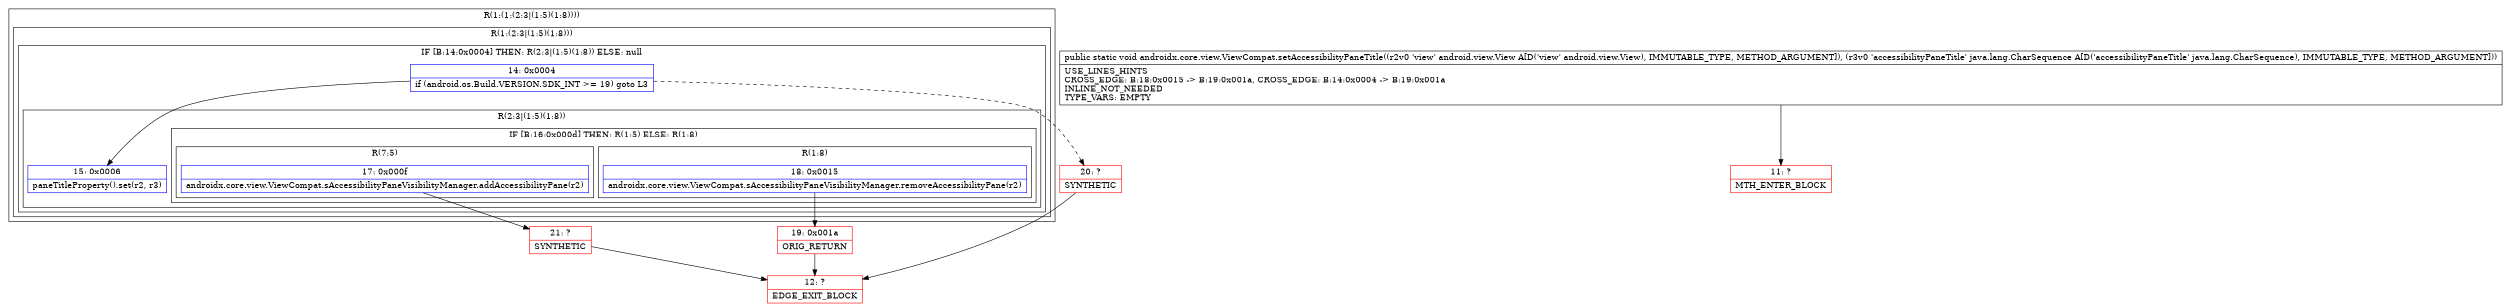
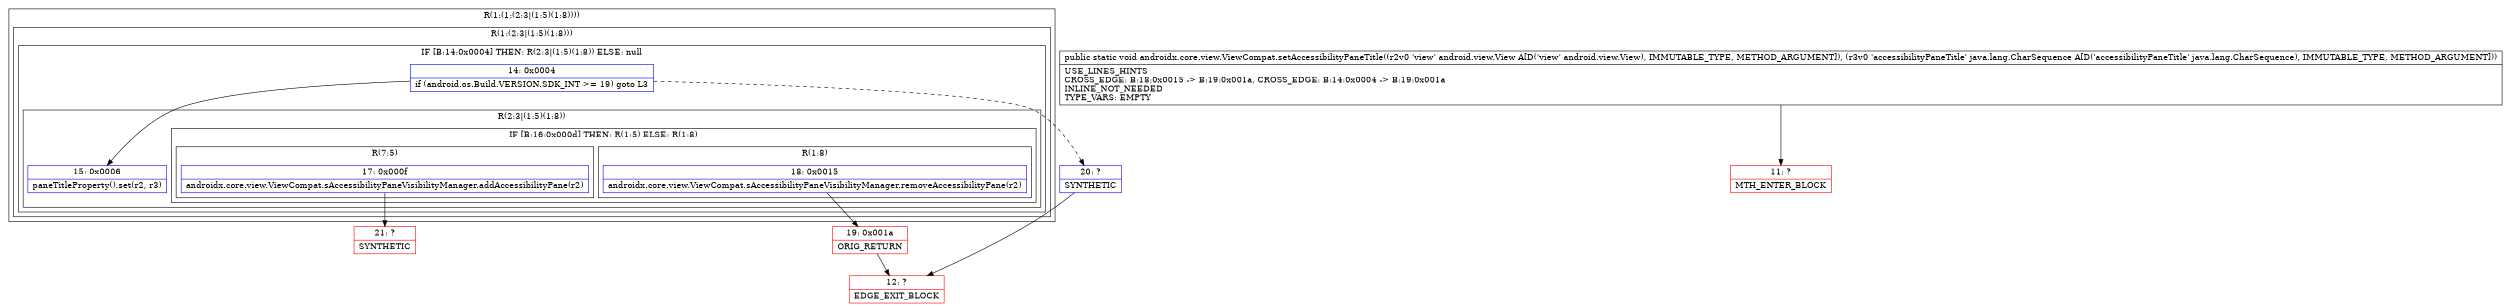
(1091, 179) -> (1091, 179)
(676, 263) -> none
